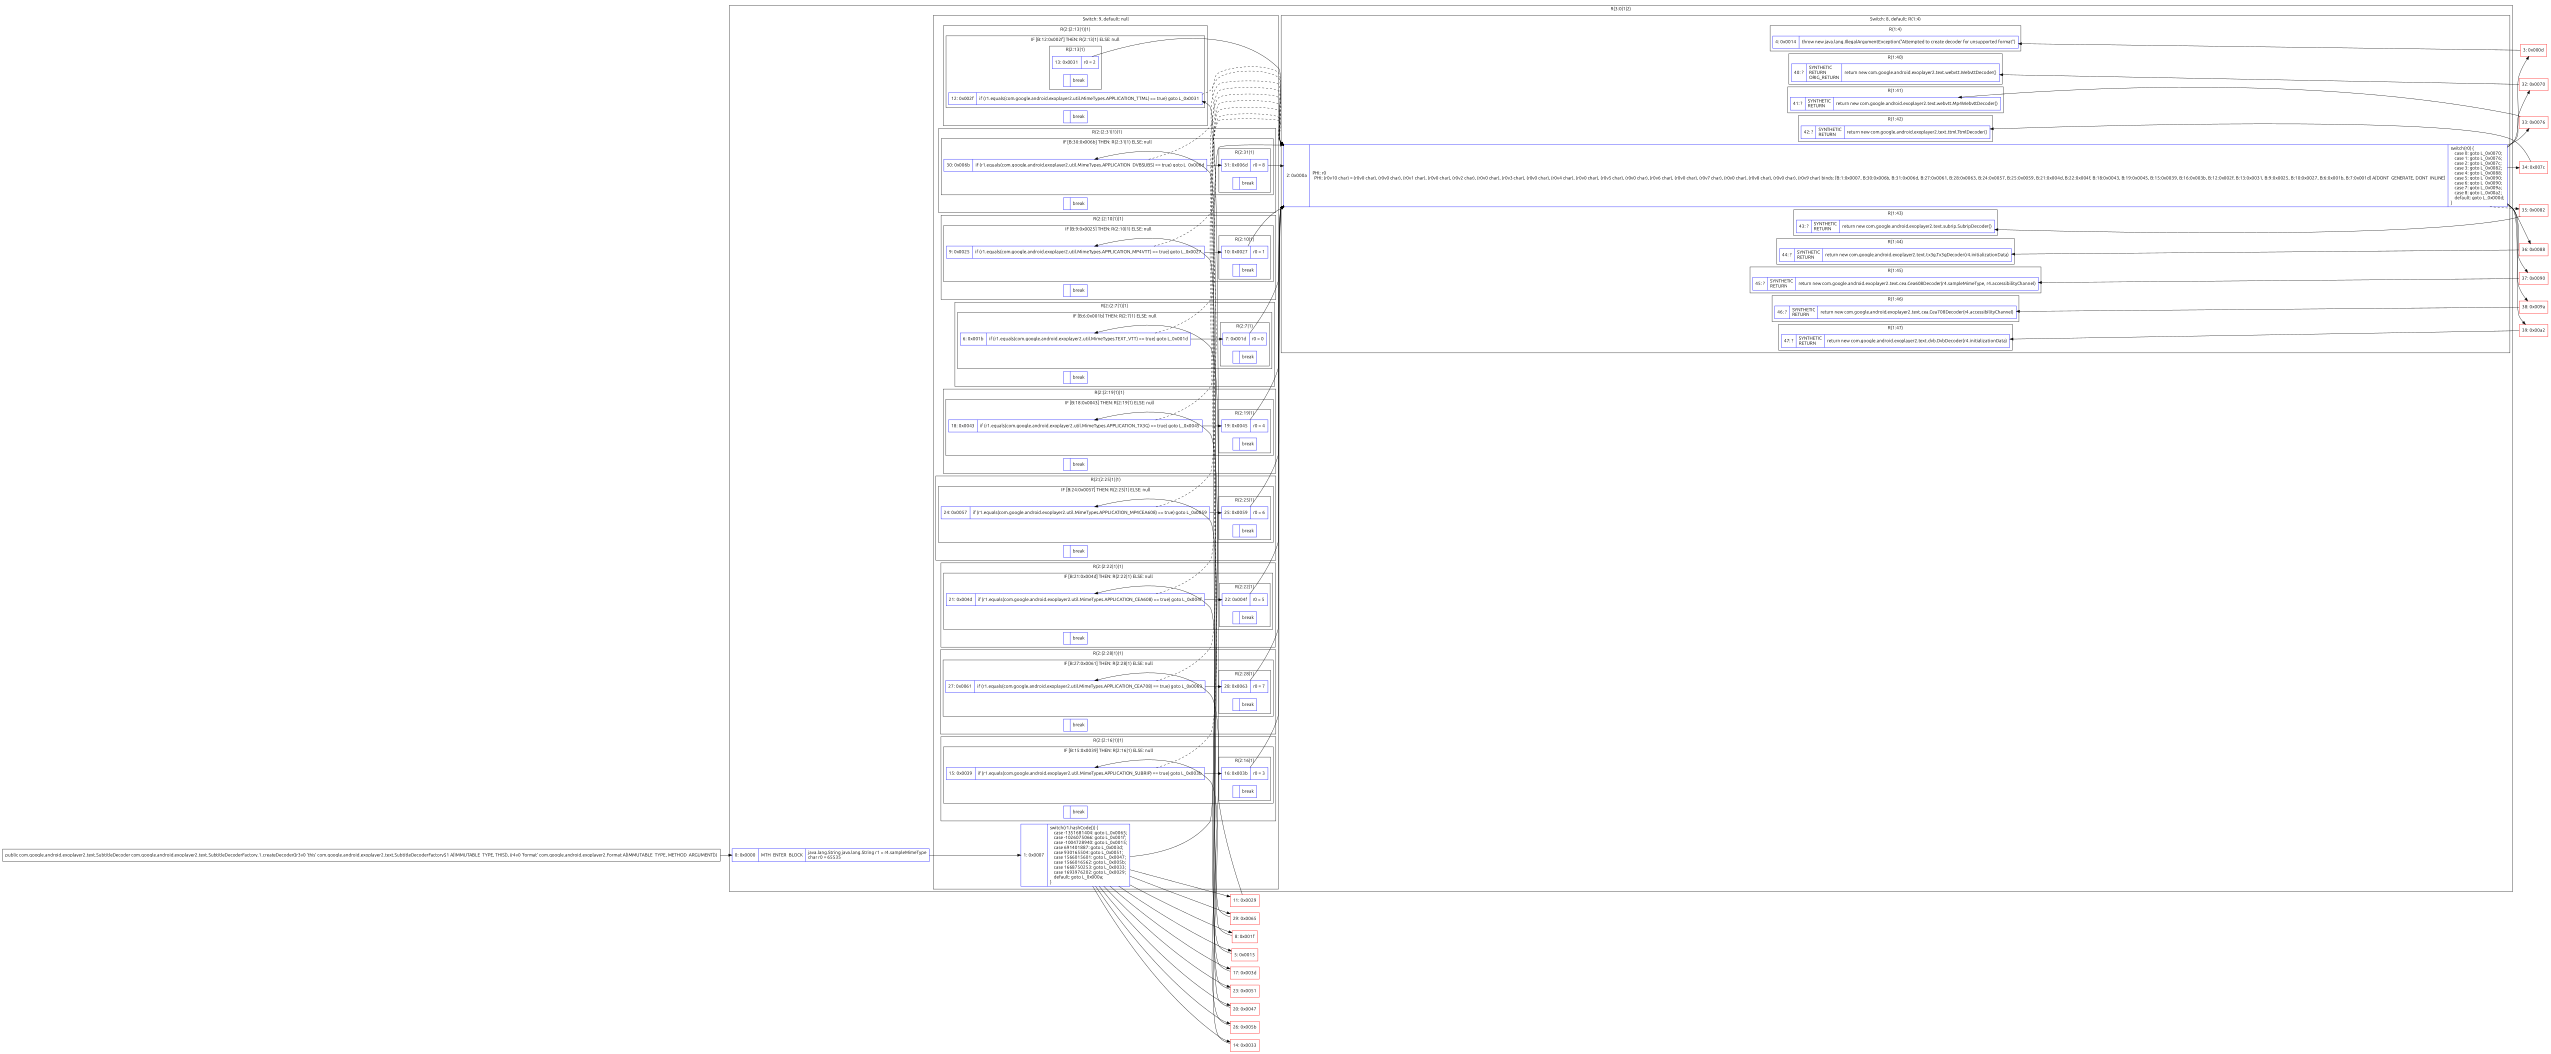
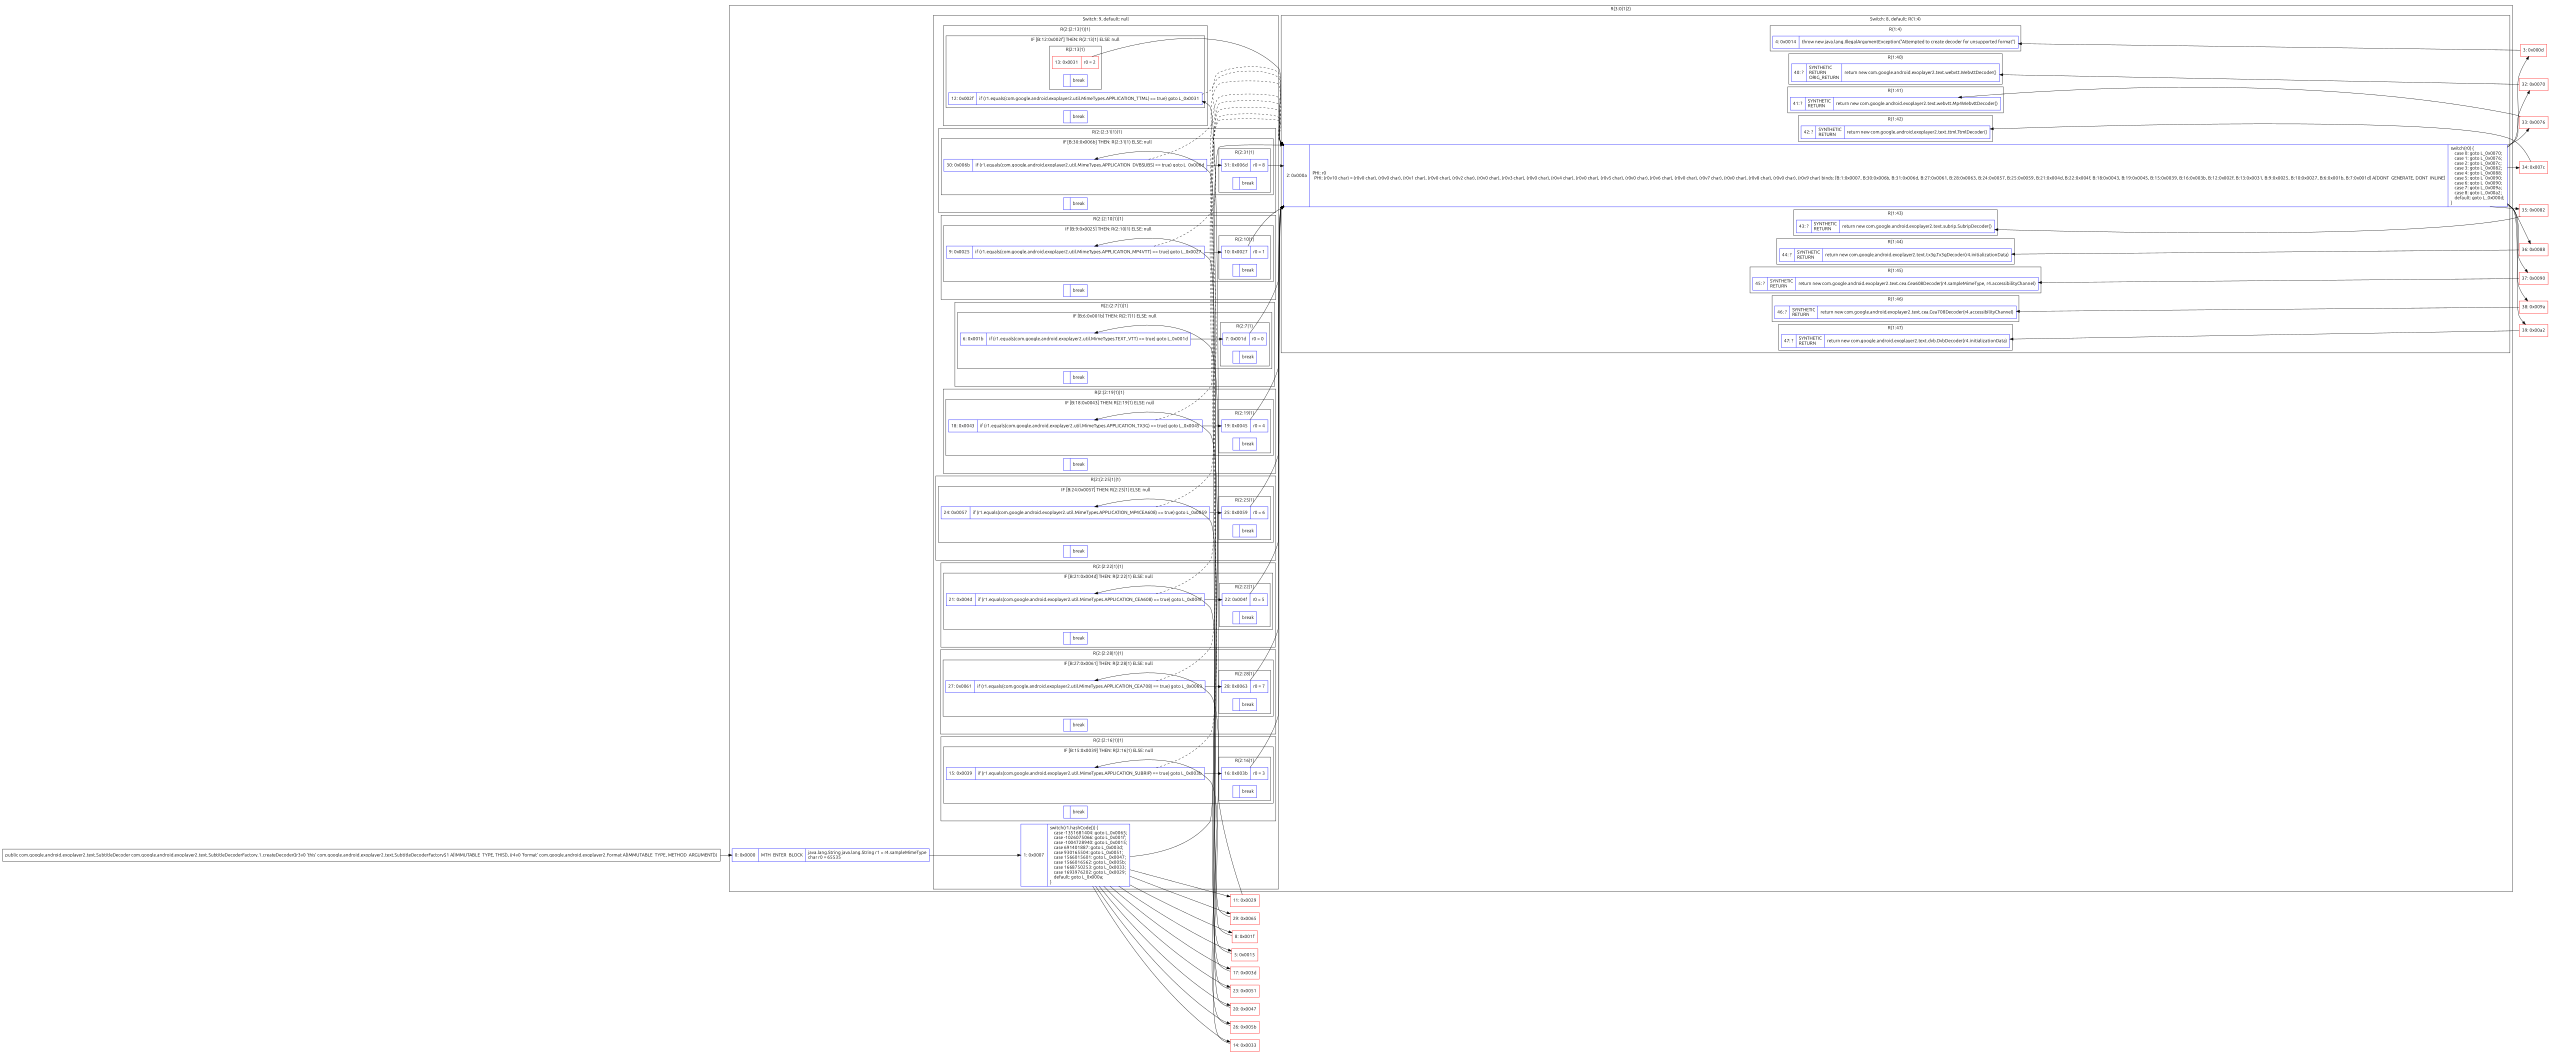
(1075, 63) -> (1075, 63)
(1218, 94) -> none
(2503, 208) -> (2503, 208)
